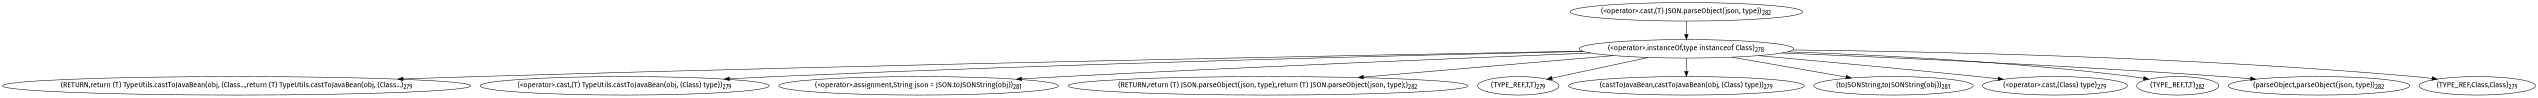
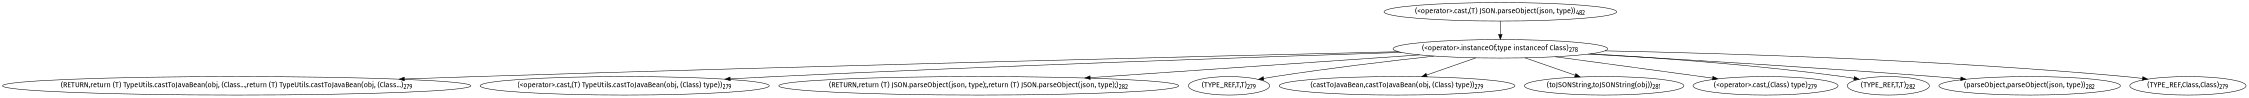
(1767, 11) -> (1581, 11)
(919, 86) -> none
